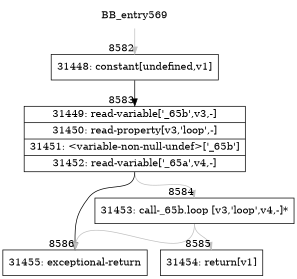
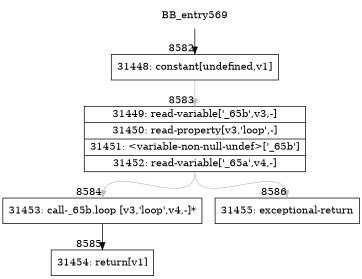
(135, 38) -> (195, 38)
(135, 90) -> (195, 90)
(92, 195) -> (238, 186)
(200, 235) -> (102, 233)
(138, 238) -> none
